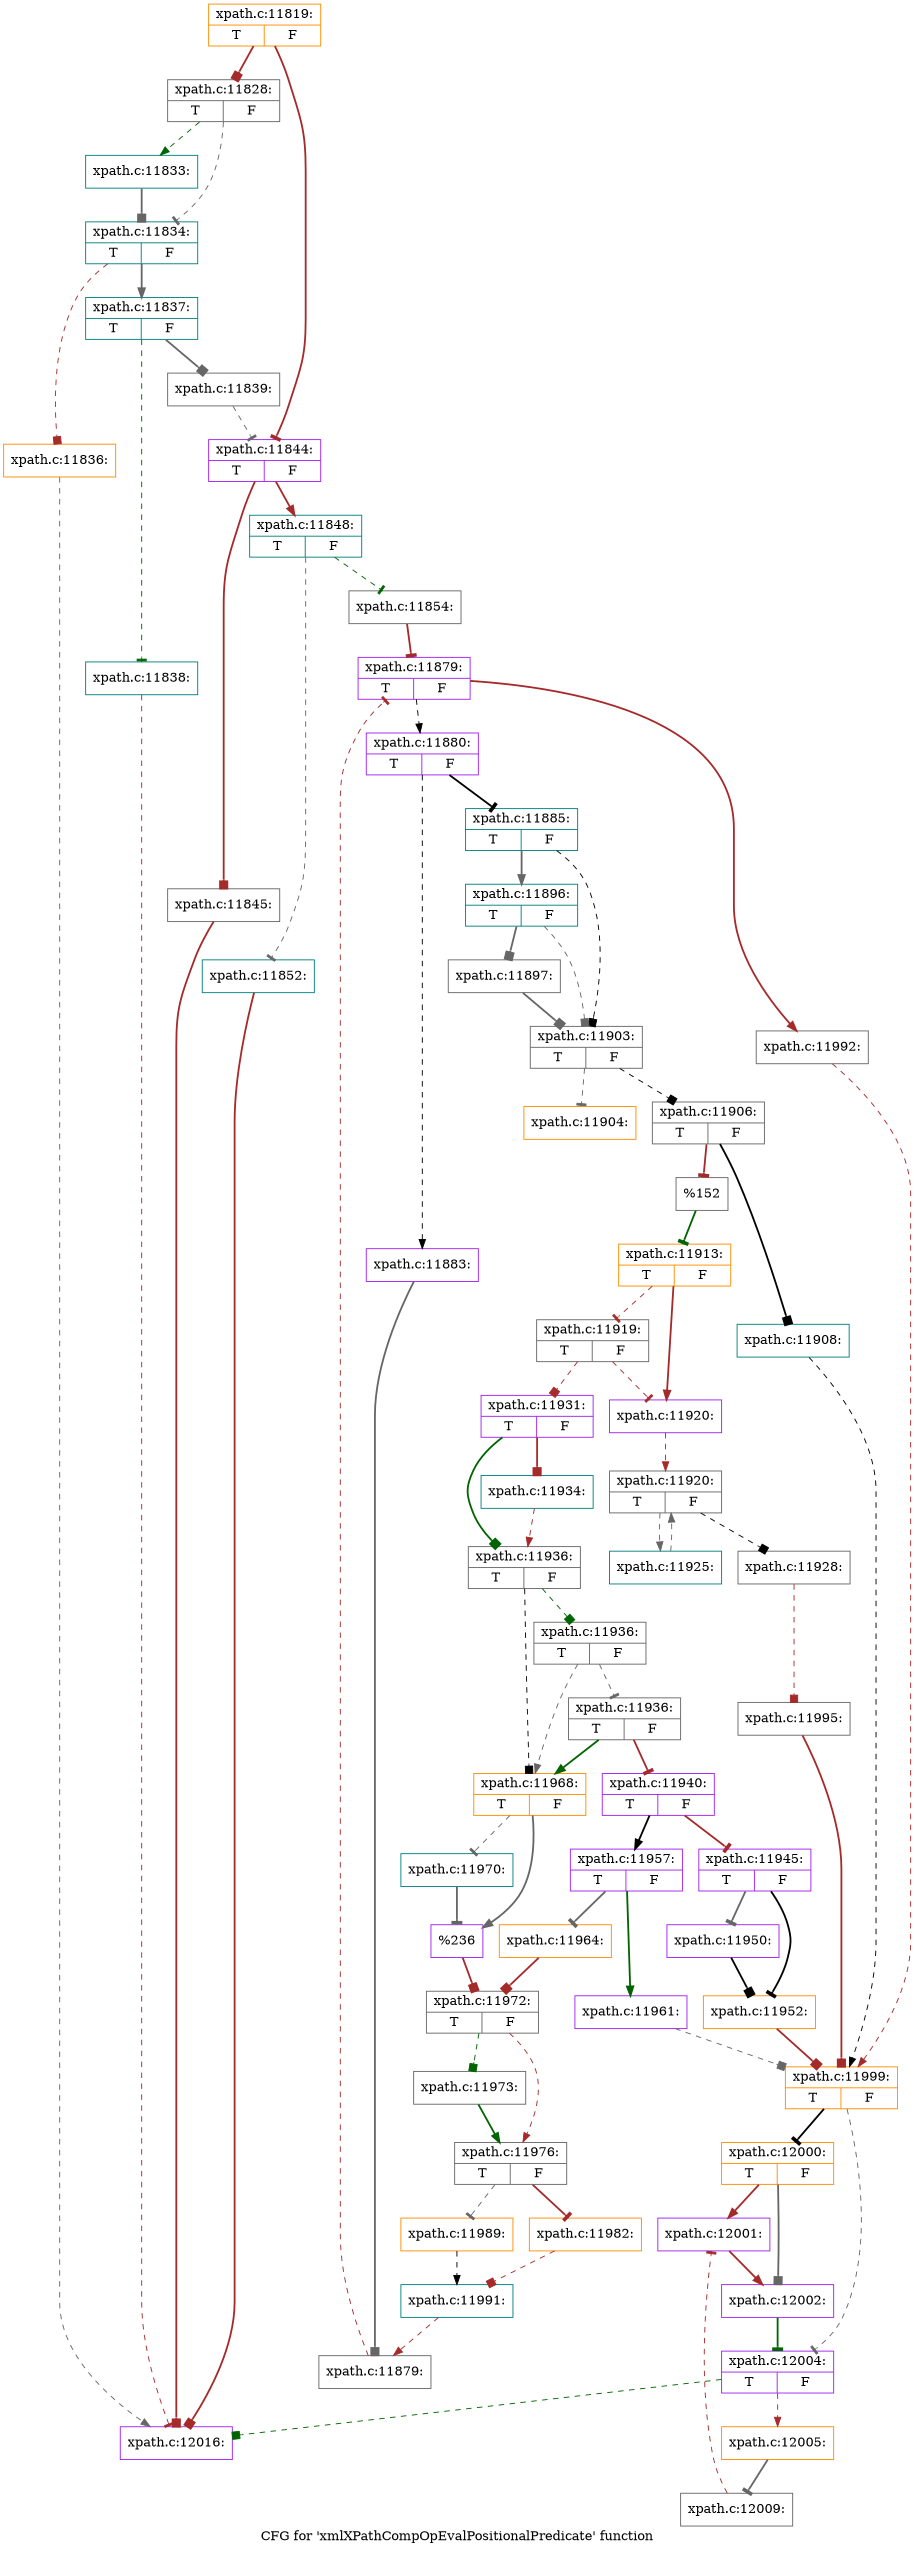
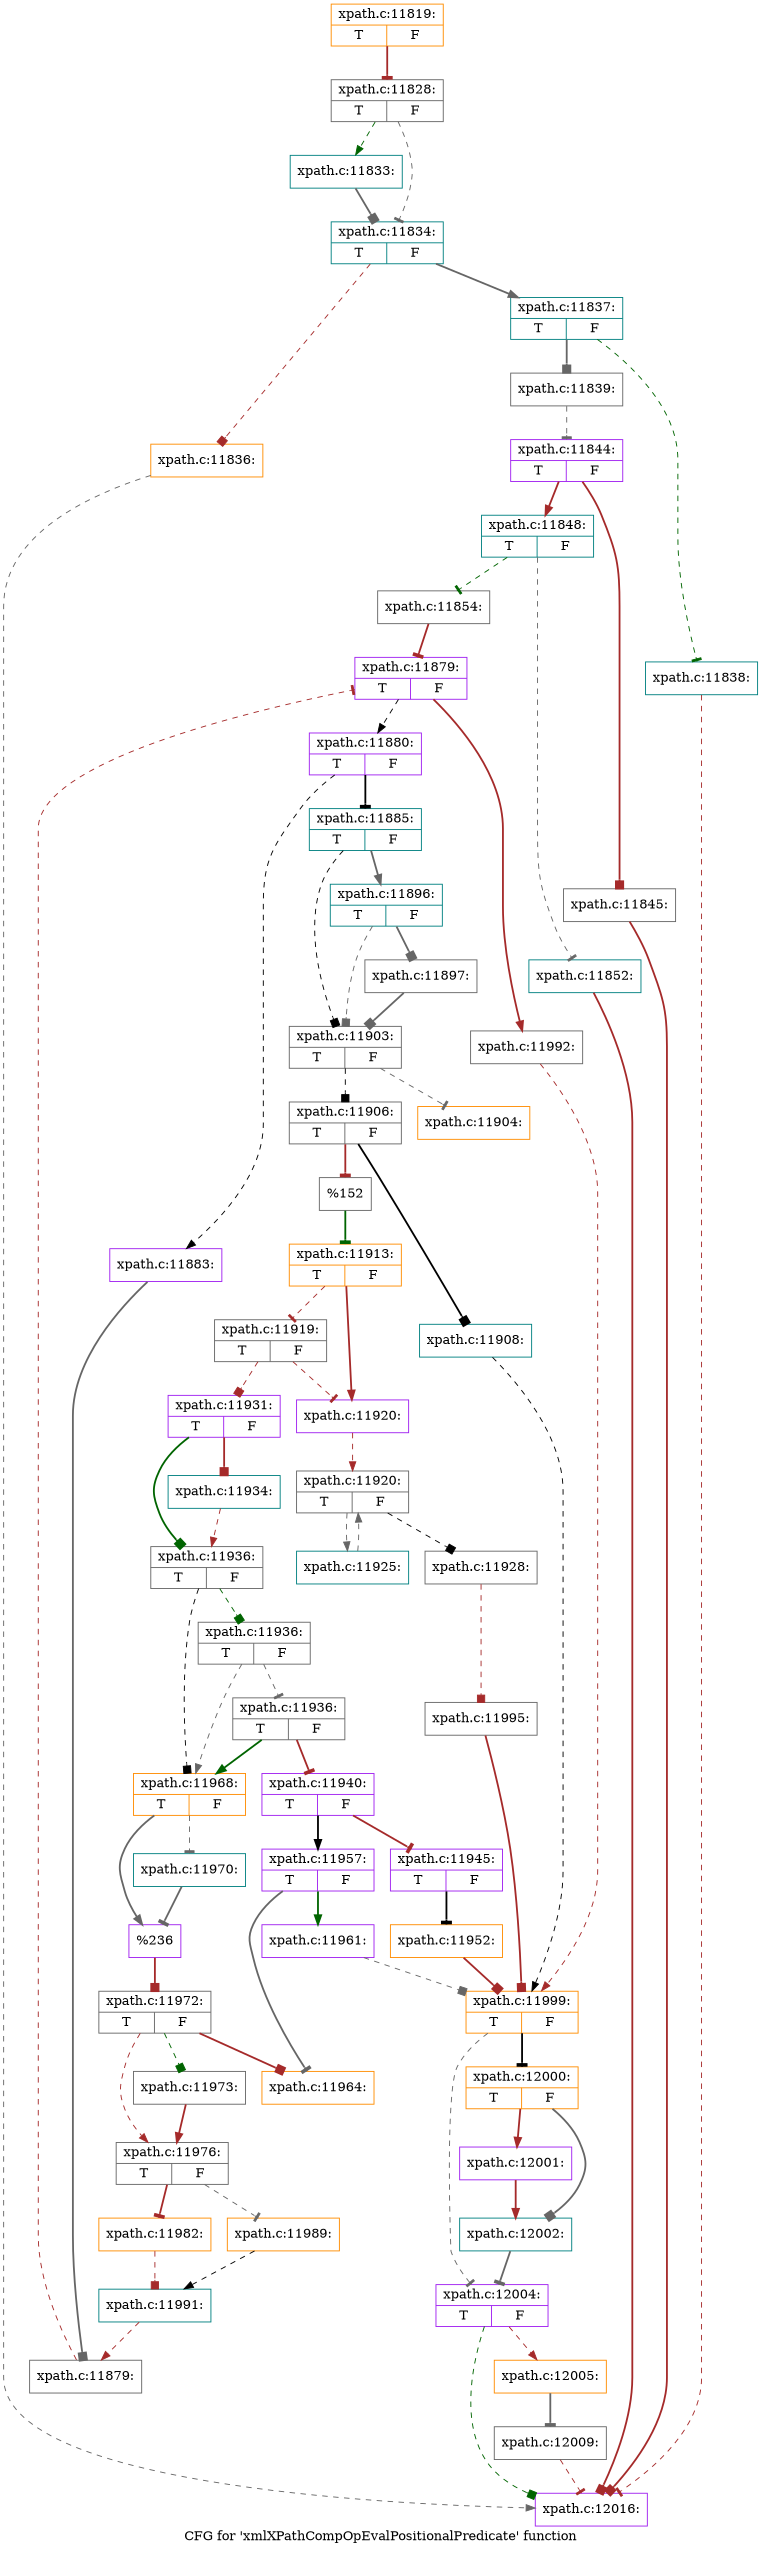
(246, 59) -> (387, 60)
(306, 240) -> none
(723, 1941) -> none
(525, 1971) -> (237, 2050)
(487, 2119) -> (182, 2119)
(778, 2301) -> (516, 2234)
(778, 2332) -> (505, 2266)
(705, 2376) -> (570, 2475)
